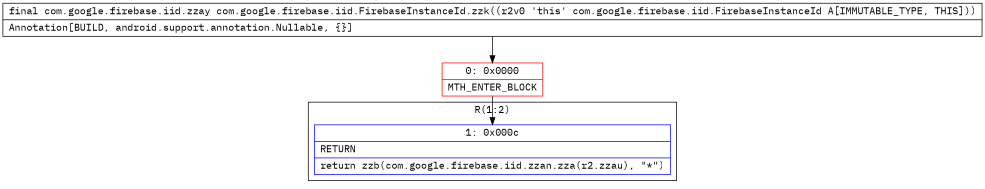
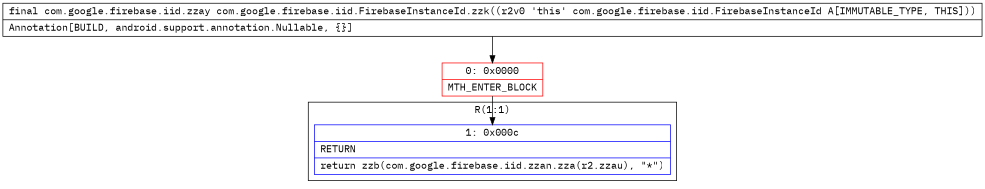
(492, 110) -> (492, 110)
